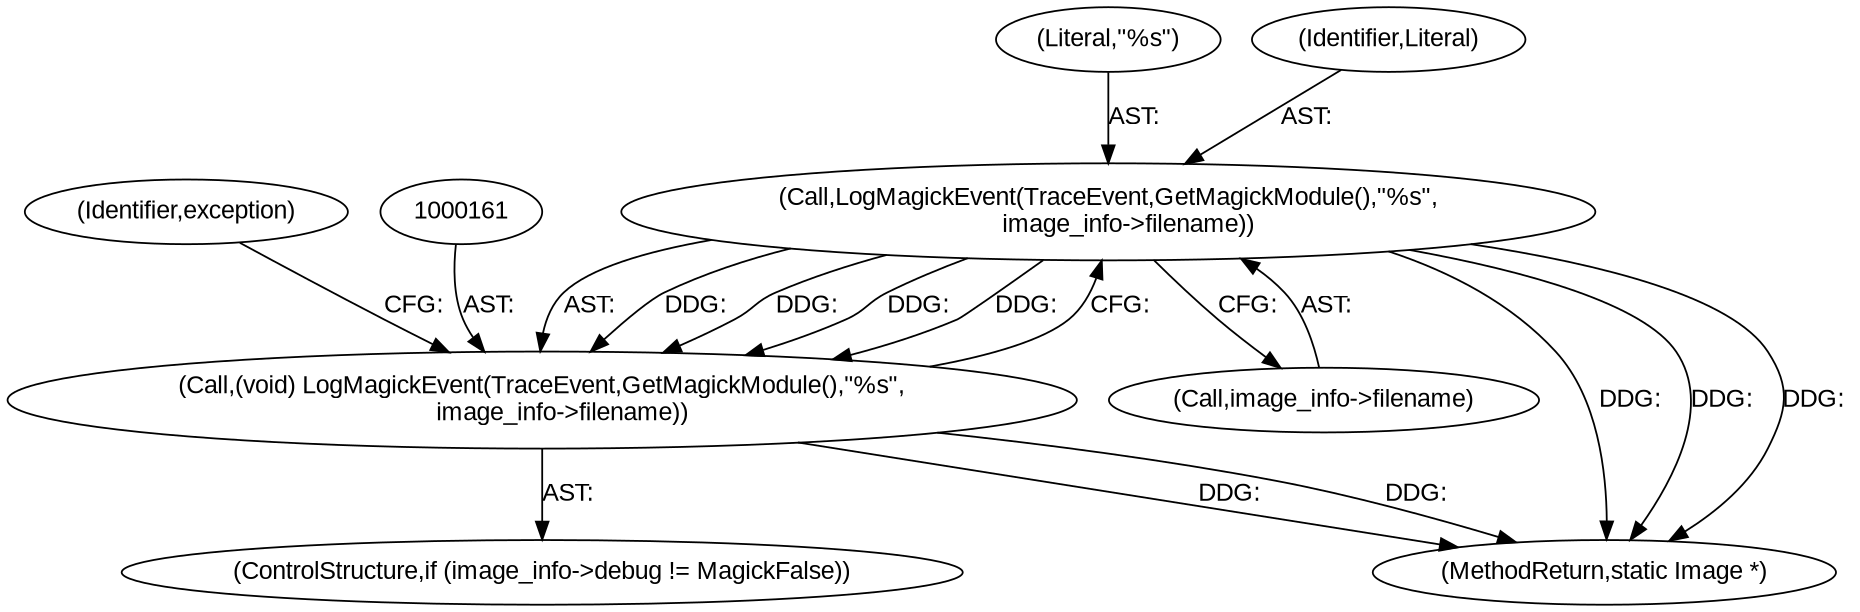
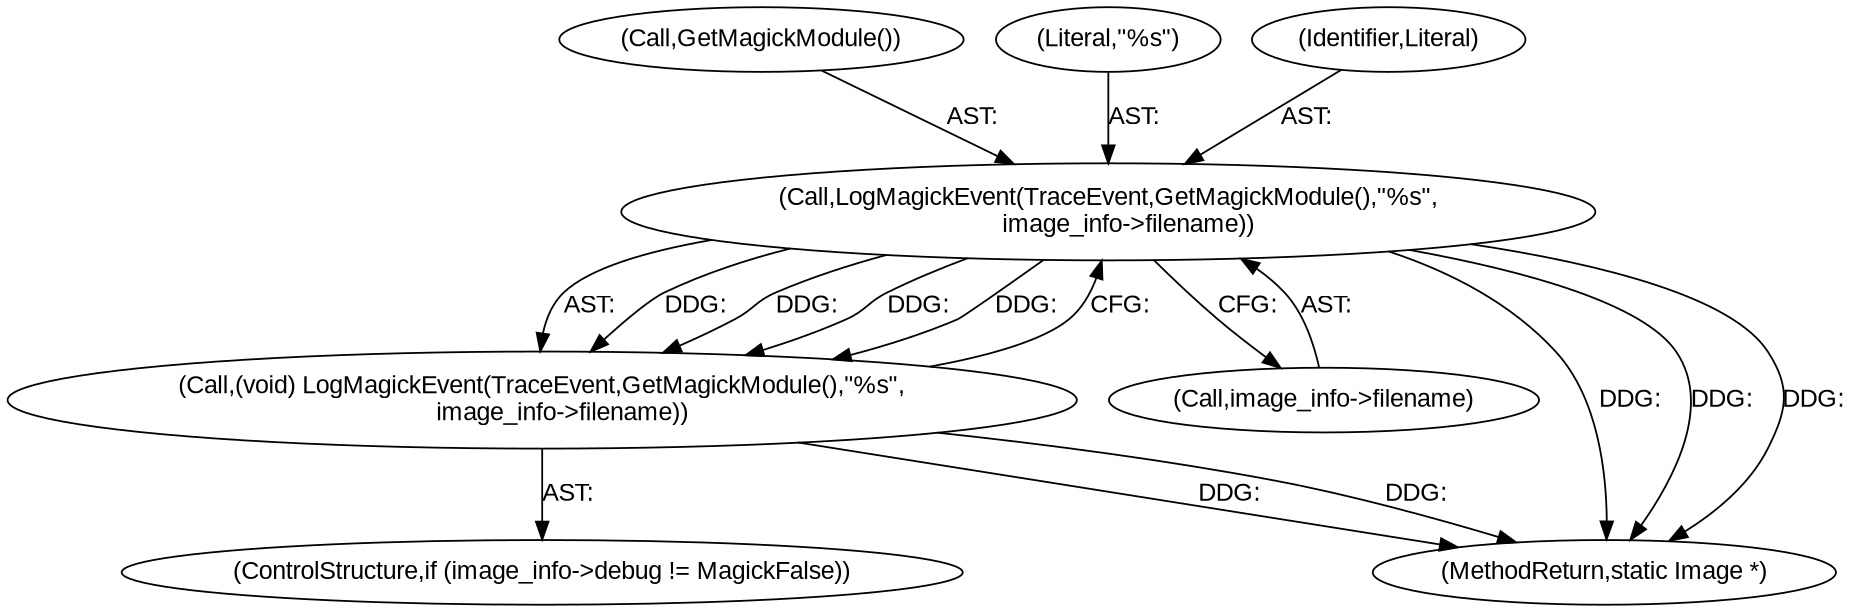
none -> (761, 40)
(186, 212) -> none
(461, 212) -> none
